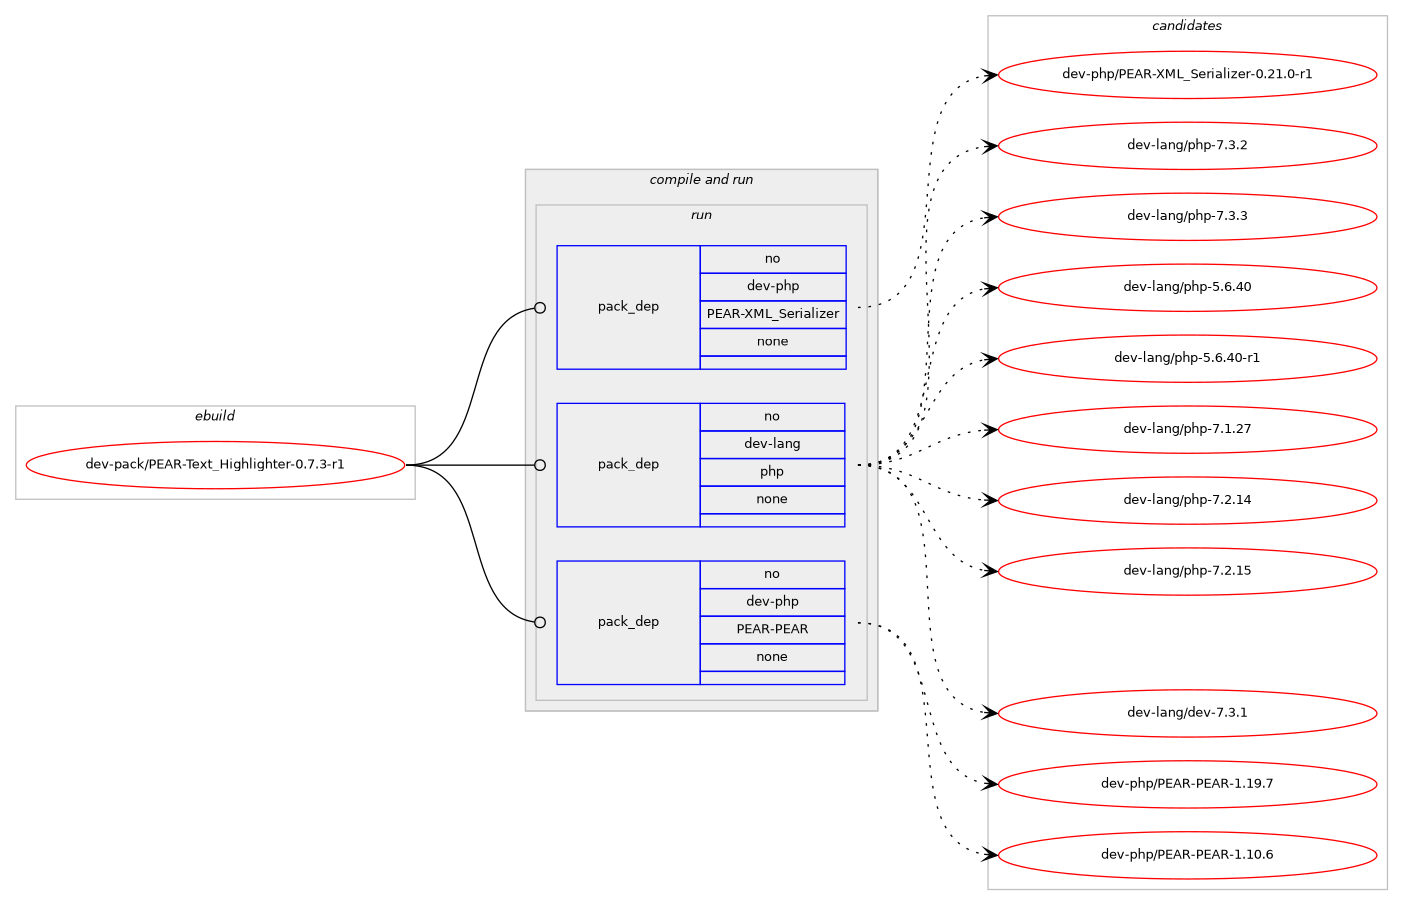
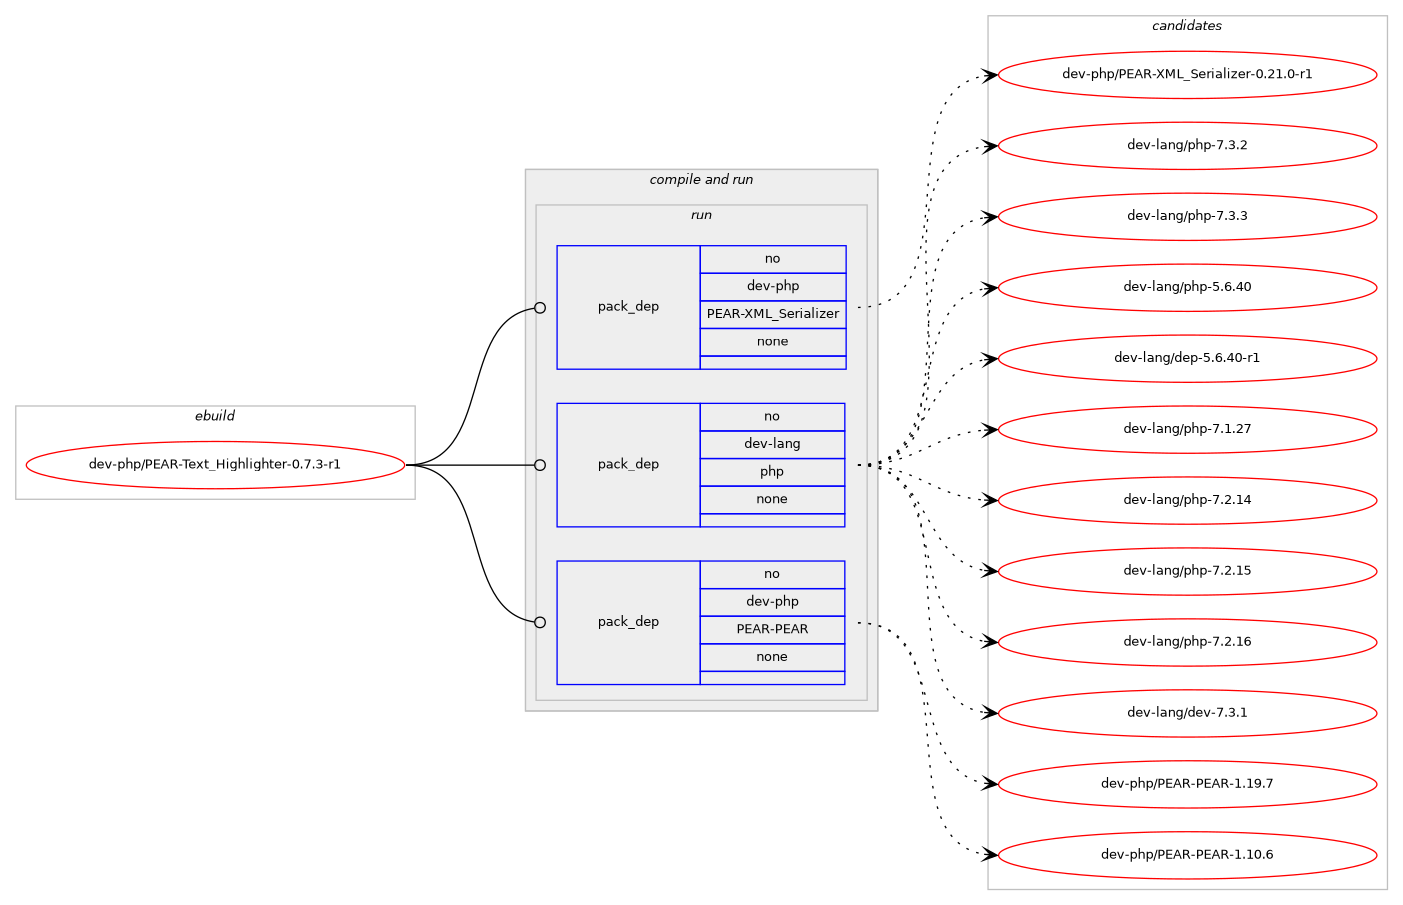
(1188, 359) -> (1188, 359)
(215, 465) -> (215, 465)
none -> (1188, 642)
